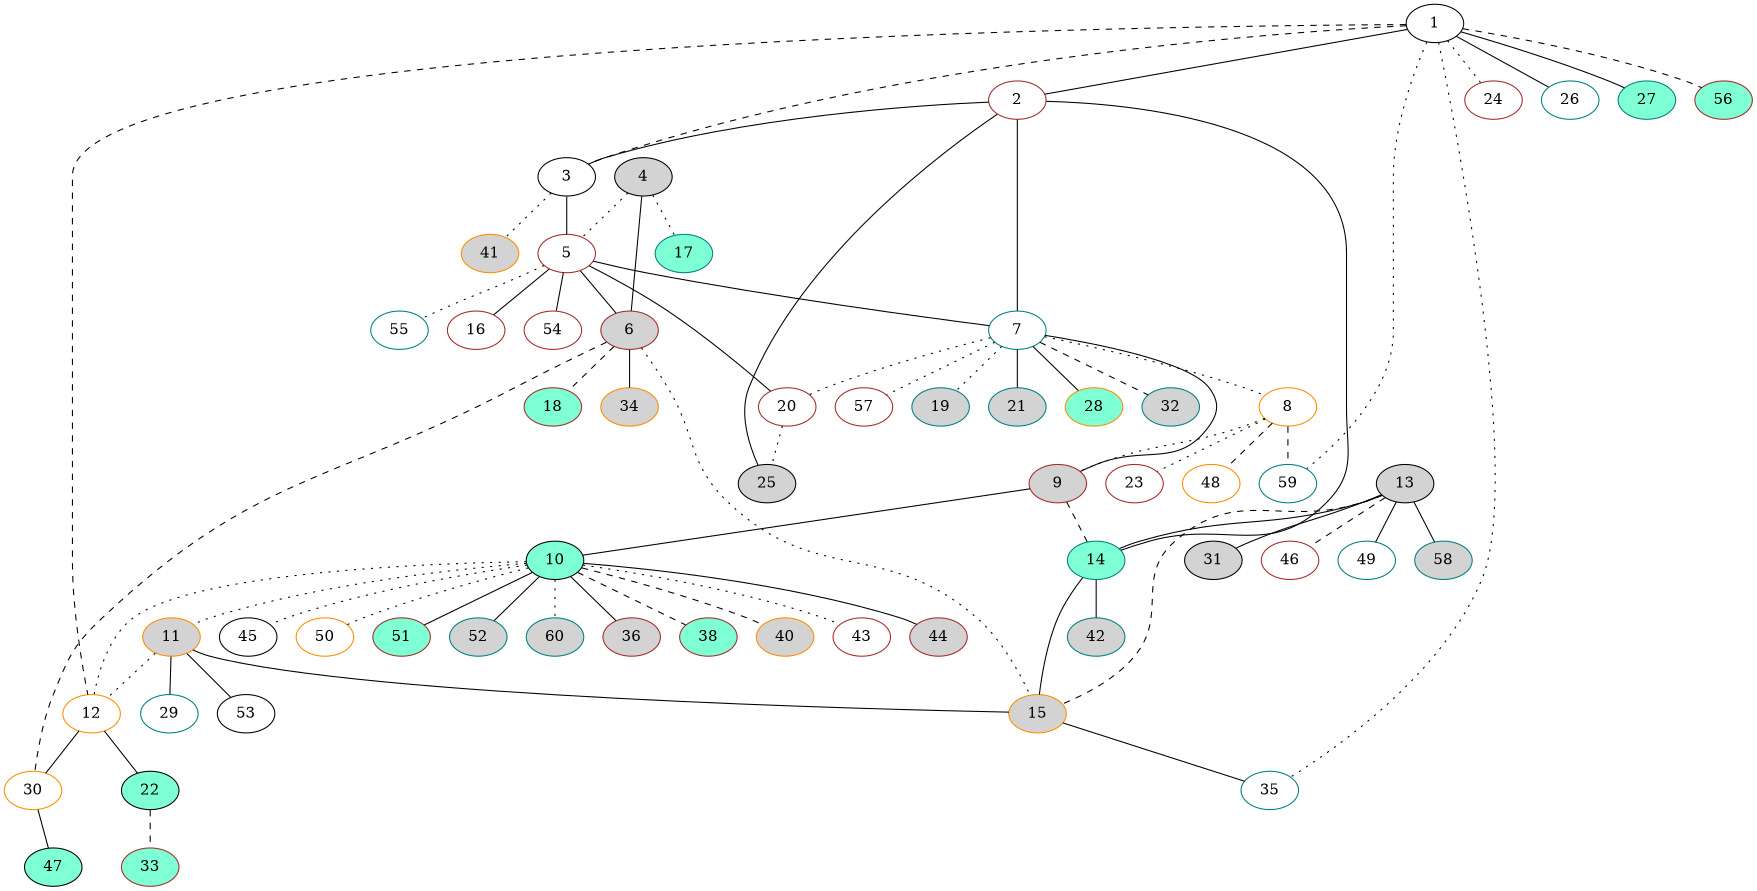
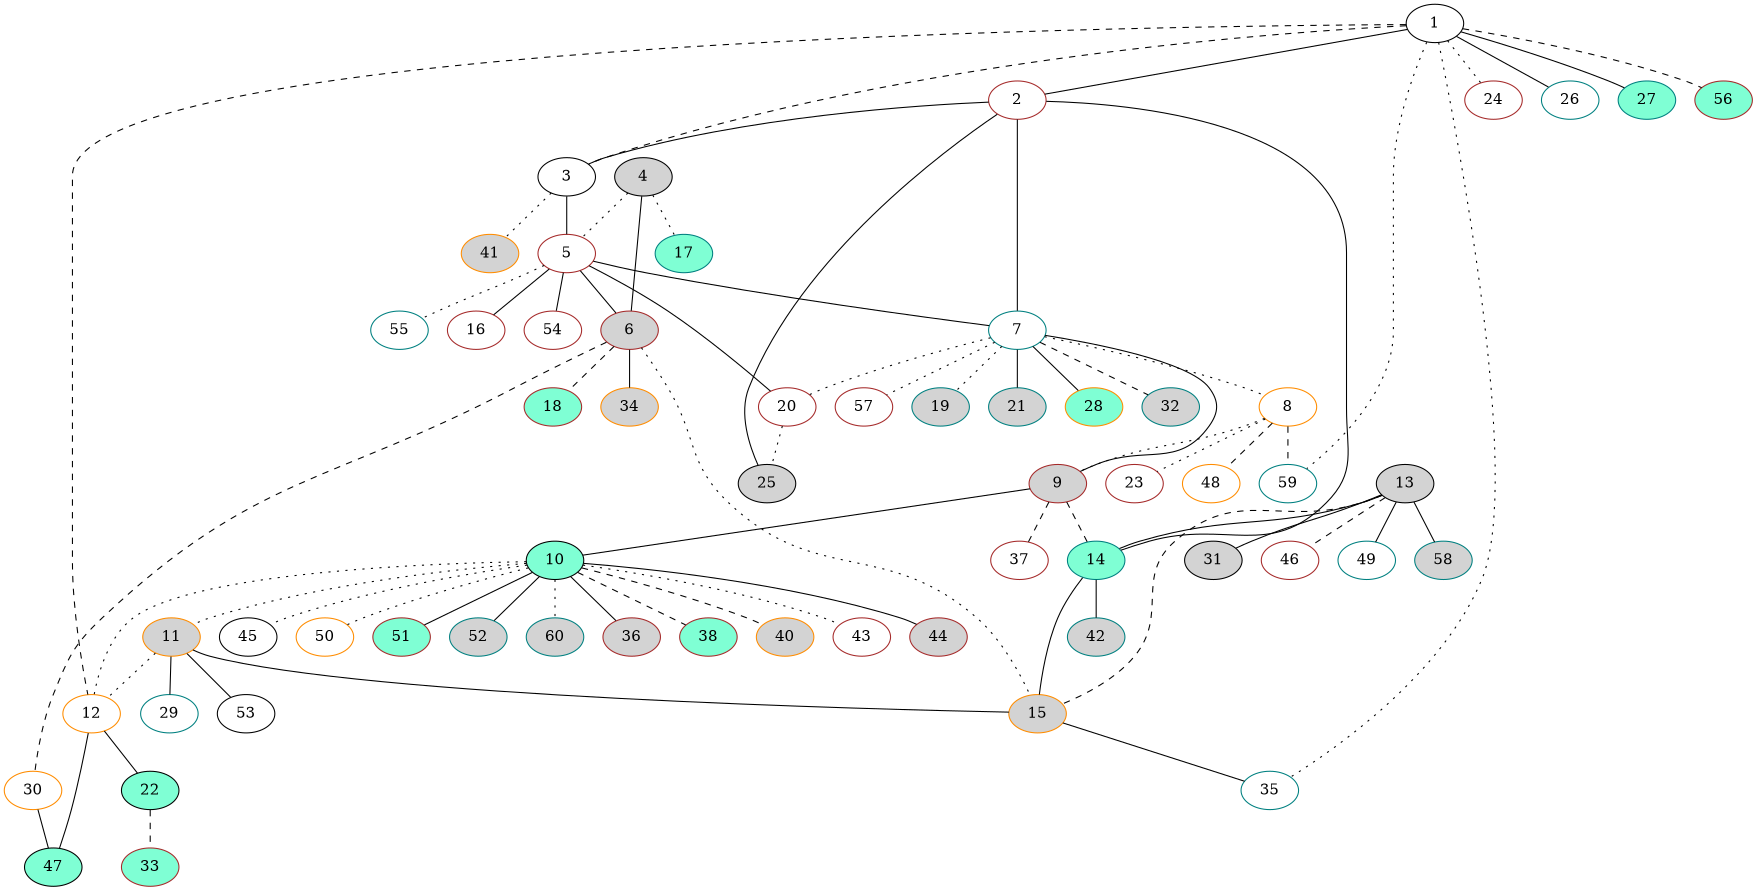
none -> (1019, 560)
(62, 752) -> (76, 791)
